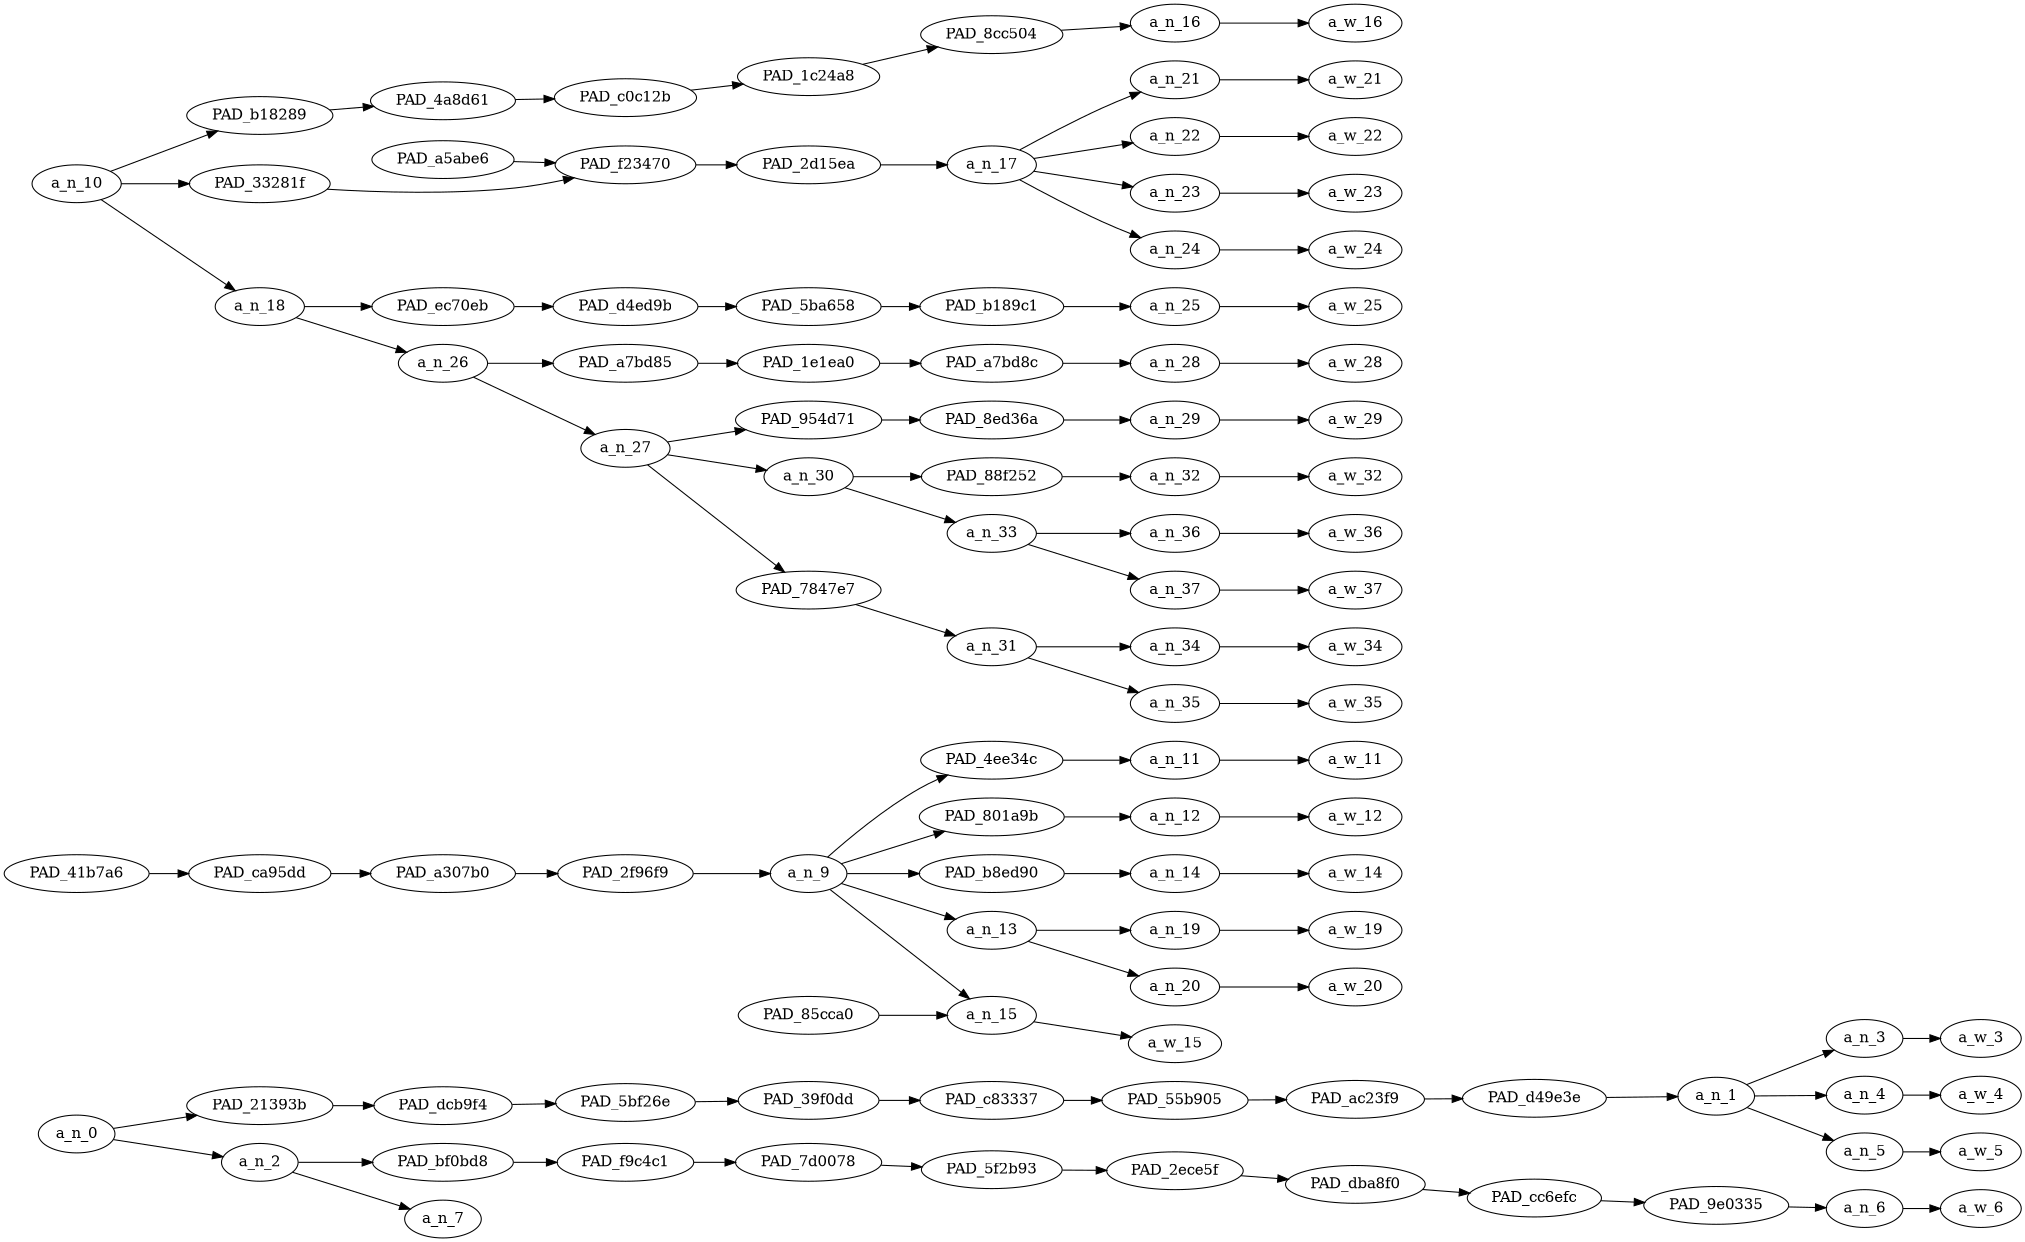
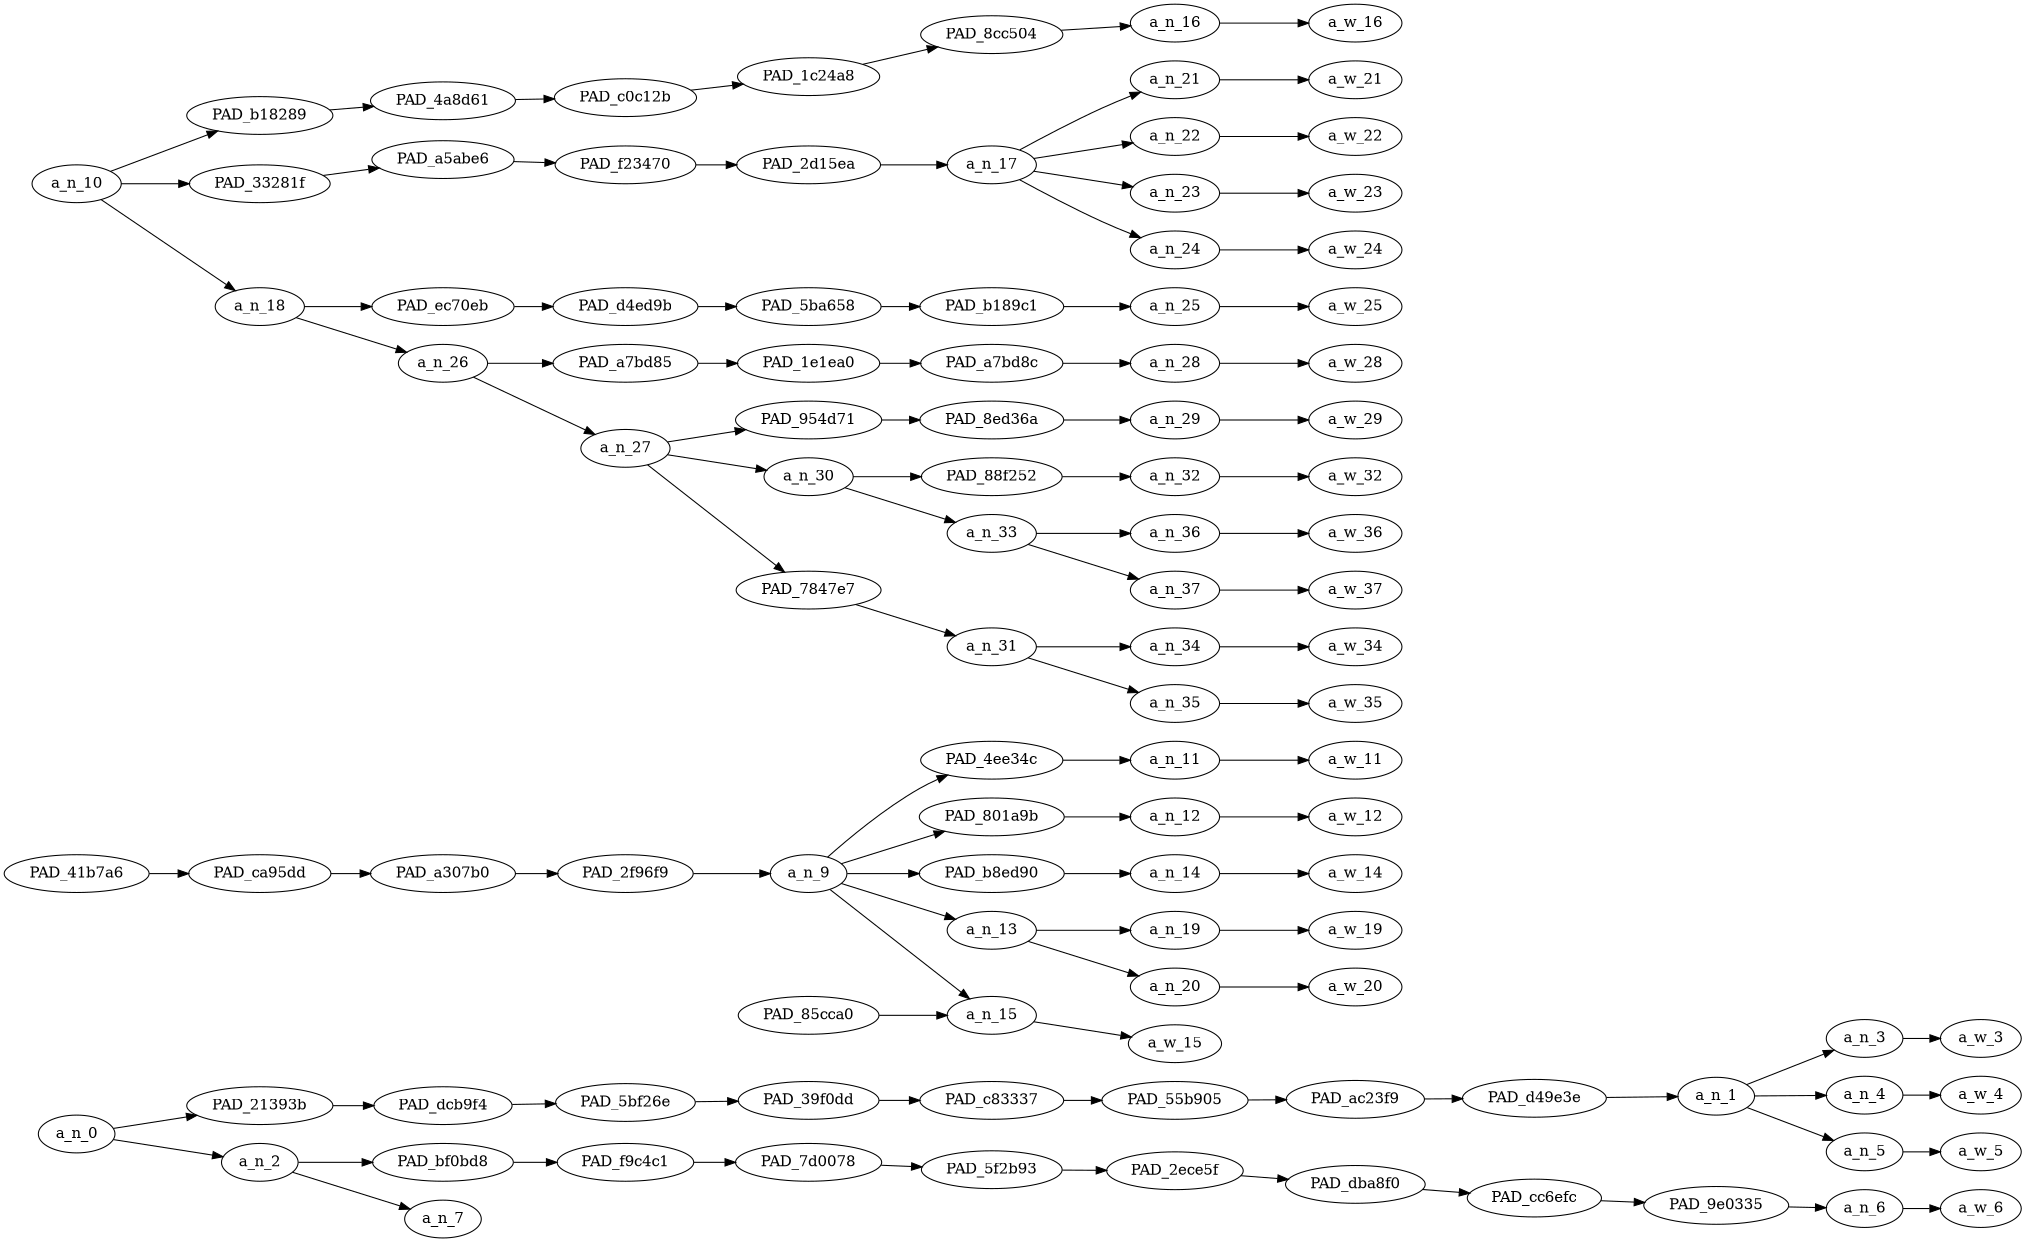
(446, 192) -> (346, 172)
